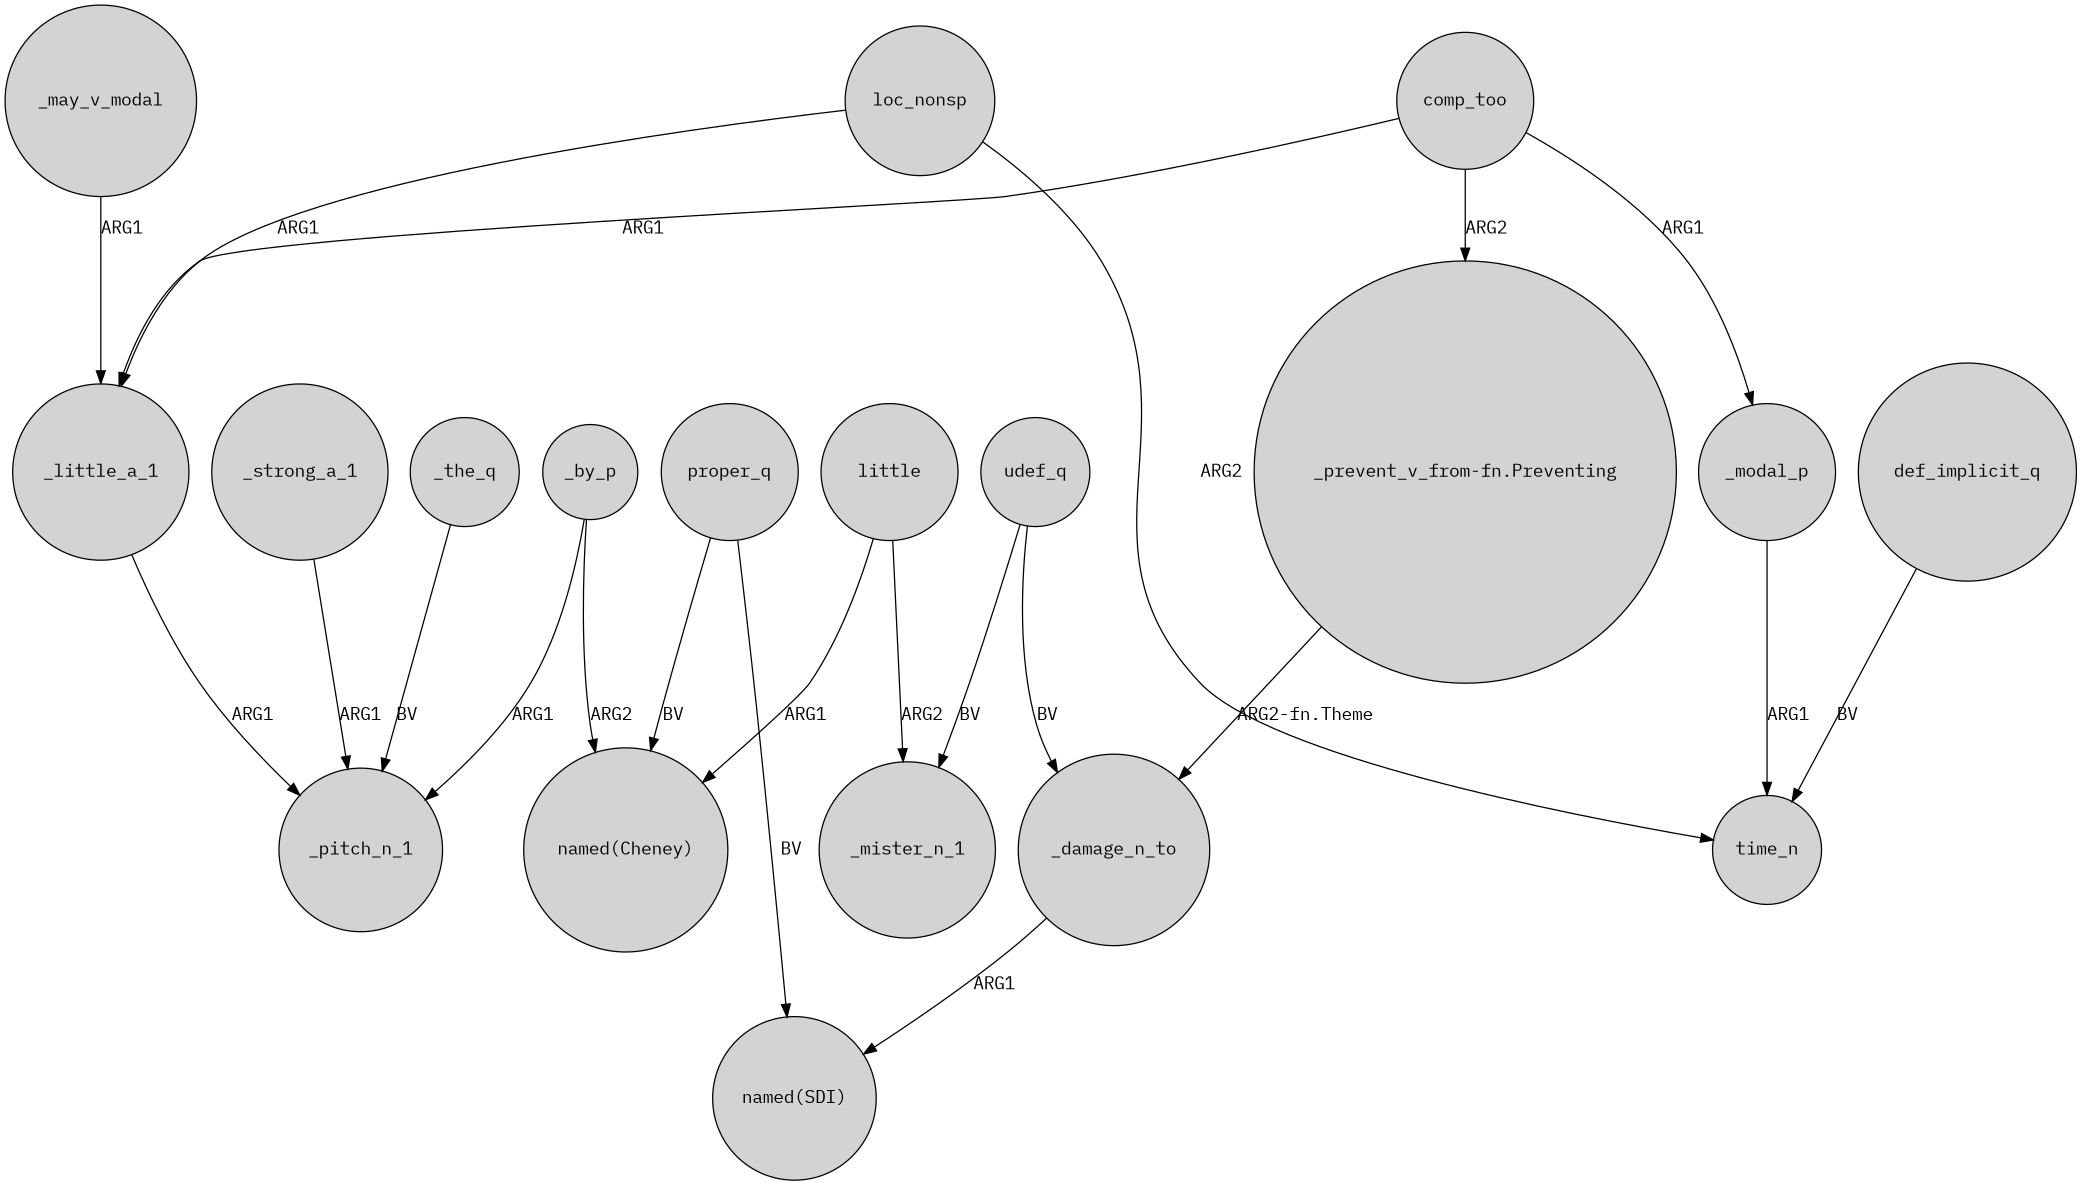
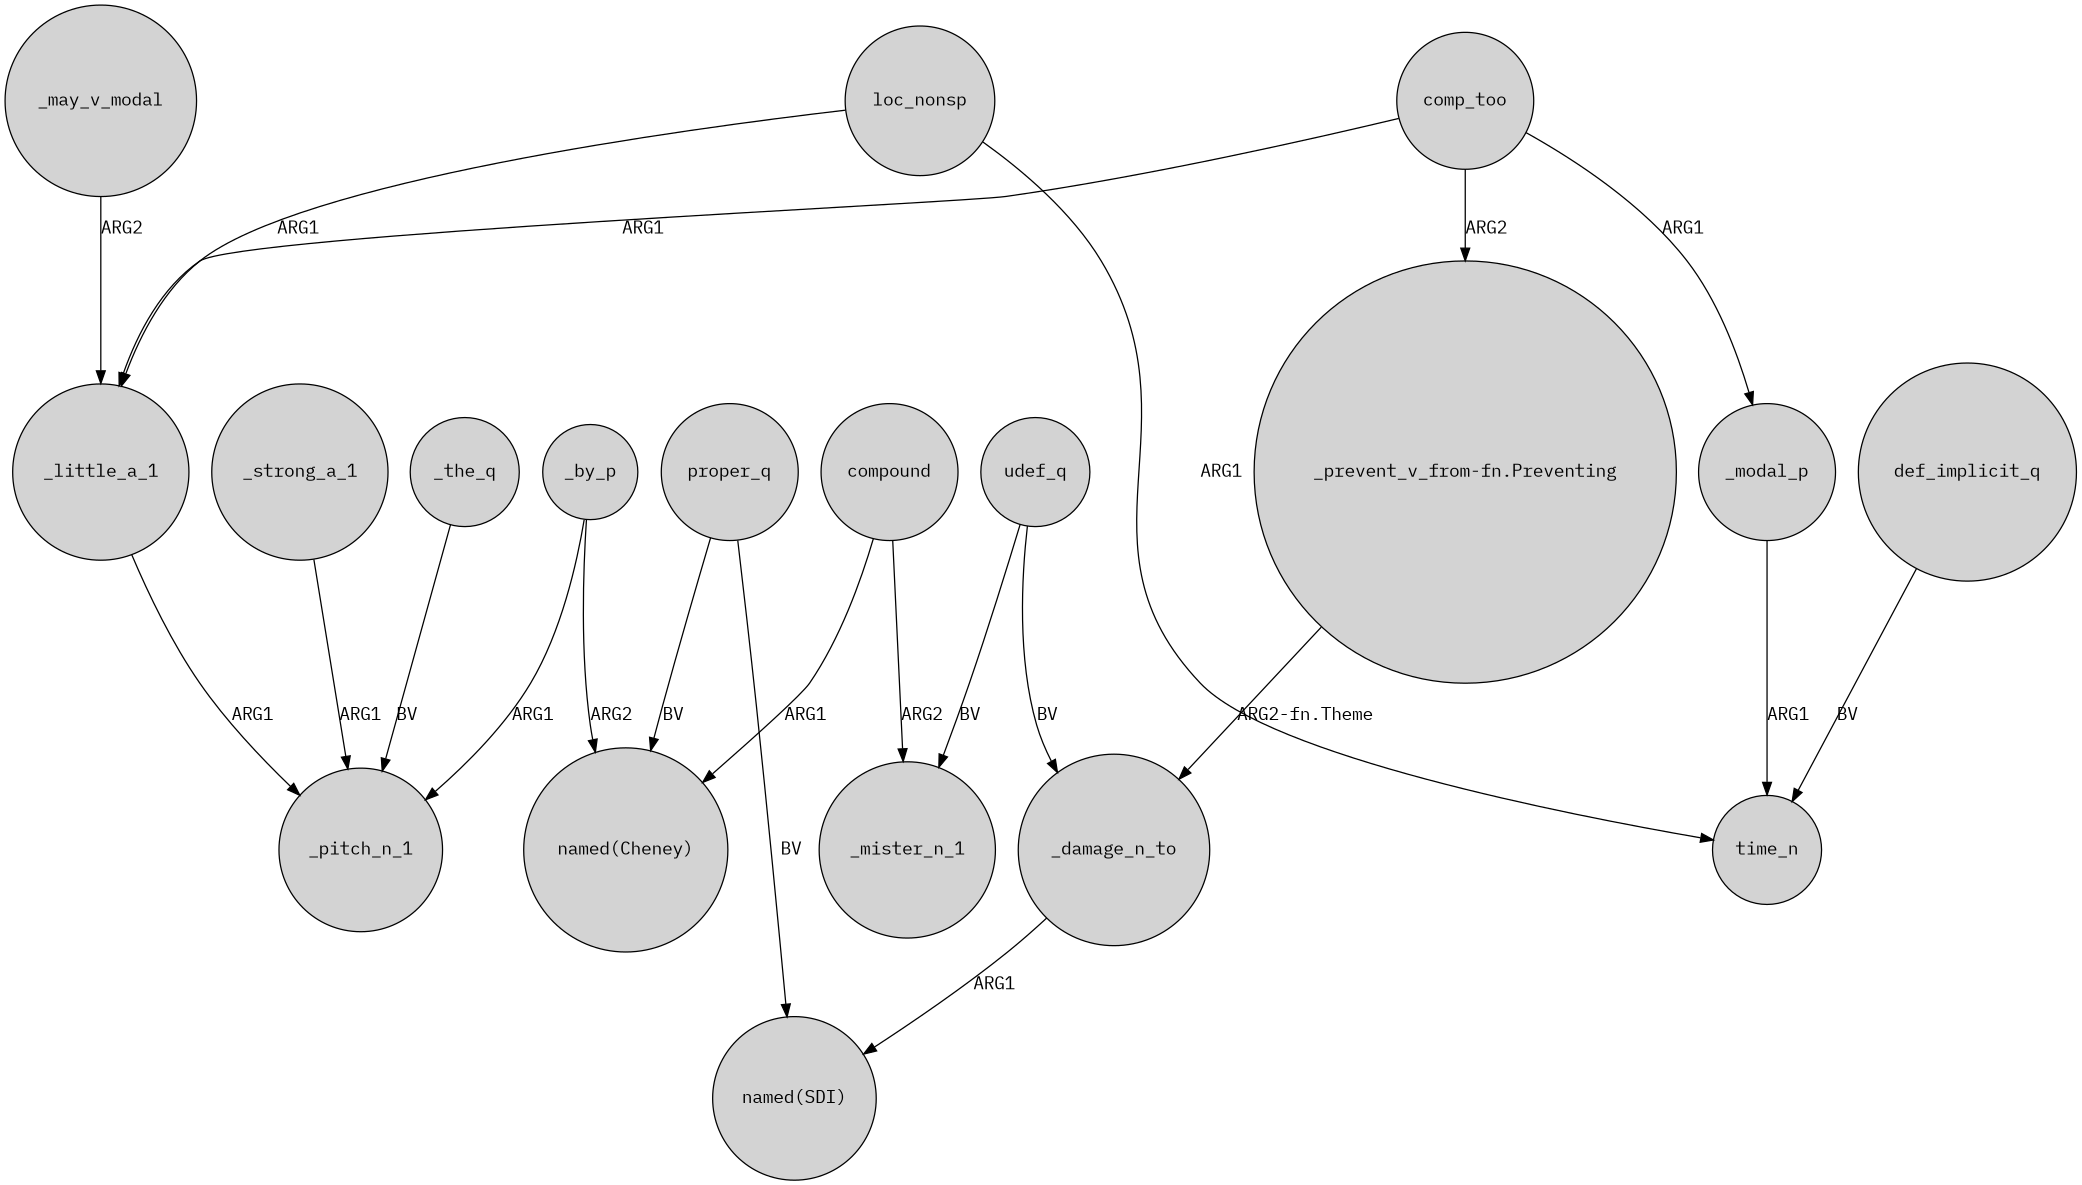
(122, 229) -> (122, 229)
(890, 472) -> (890, 472)
(1222, 472) -> (1222, 472)
